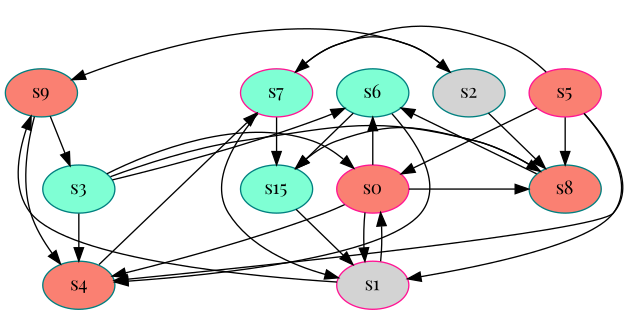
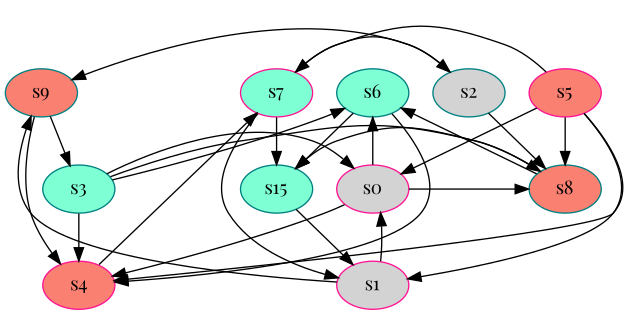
(373, 189) -> (373, 189)
(364, 230) -> none
(79, 285) -> (79, 285)
